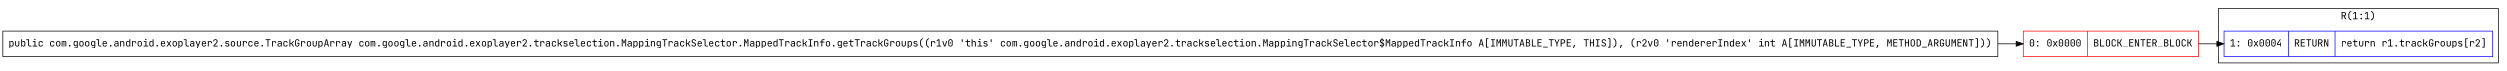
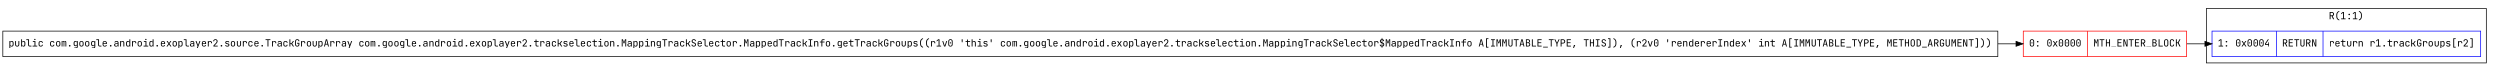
(2143, 43) -> (2137, 43)
